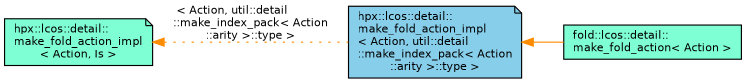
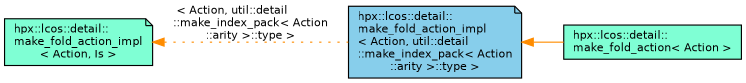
(653, 42) -> (653, 42)
